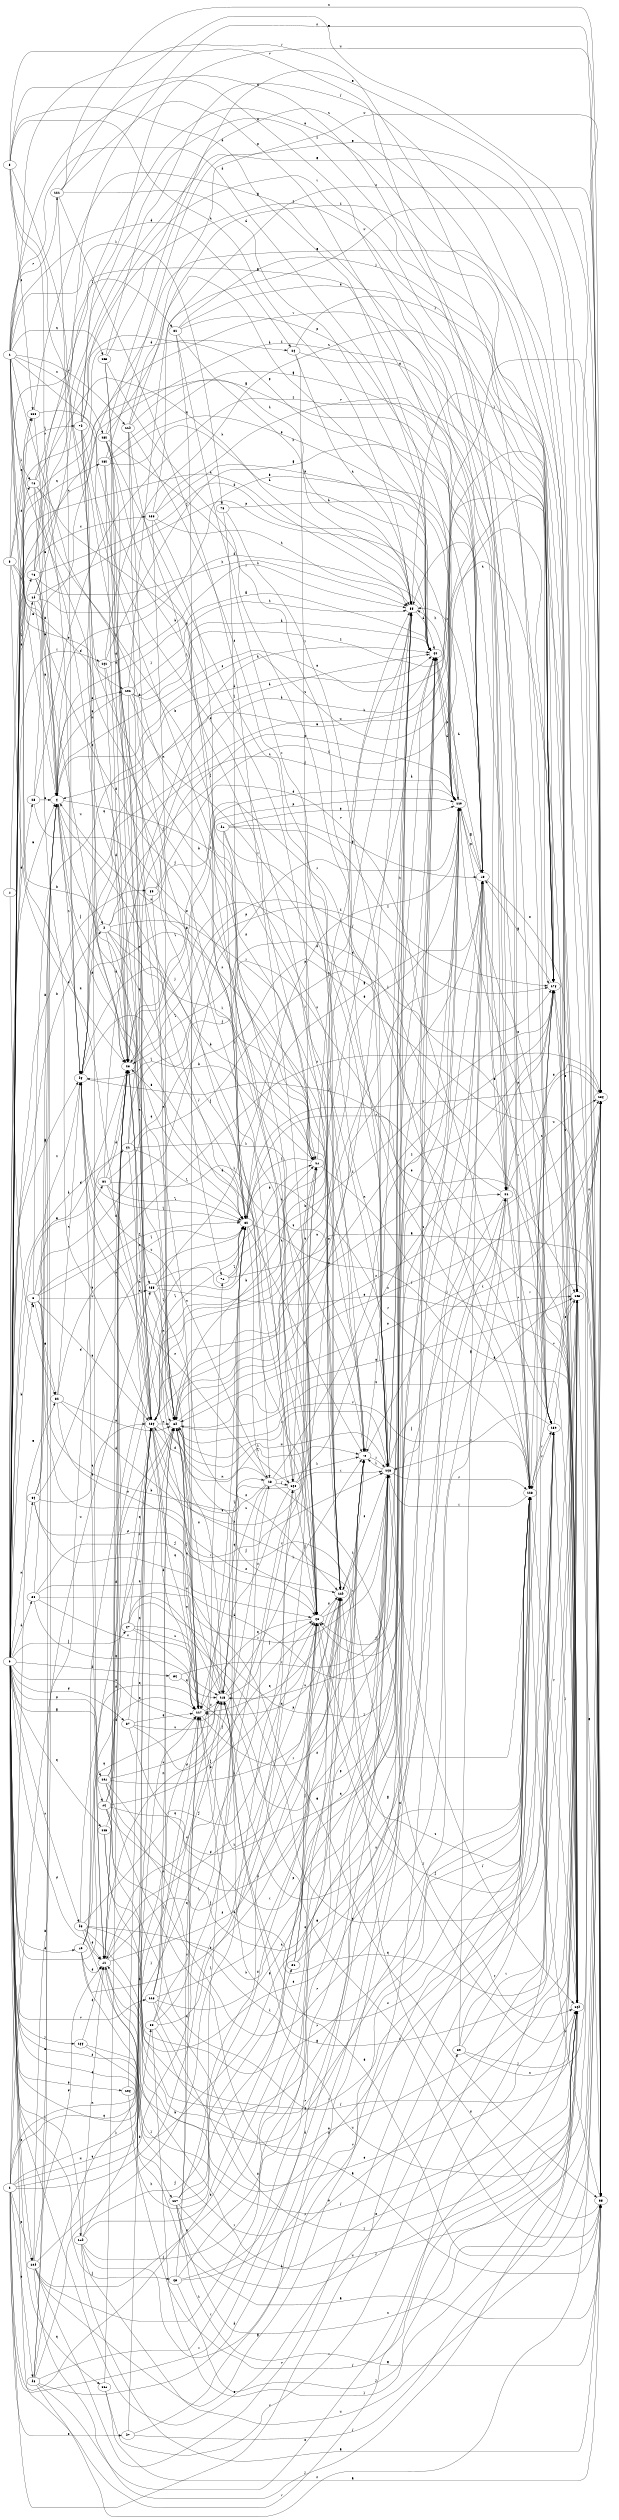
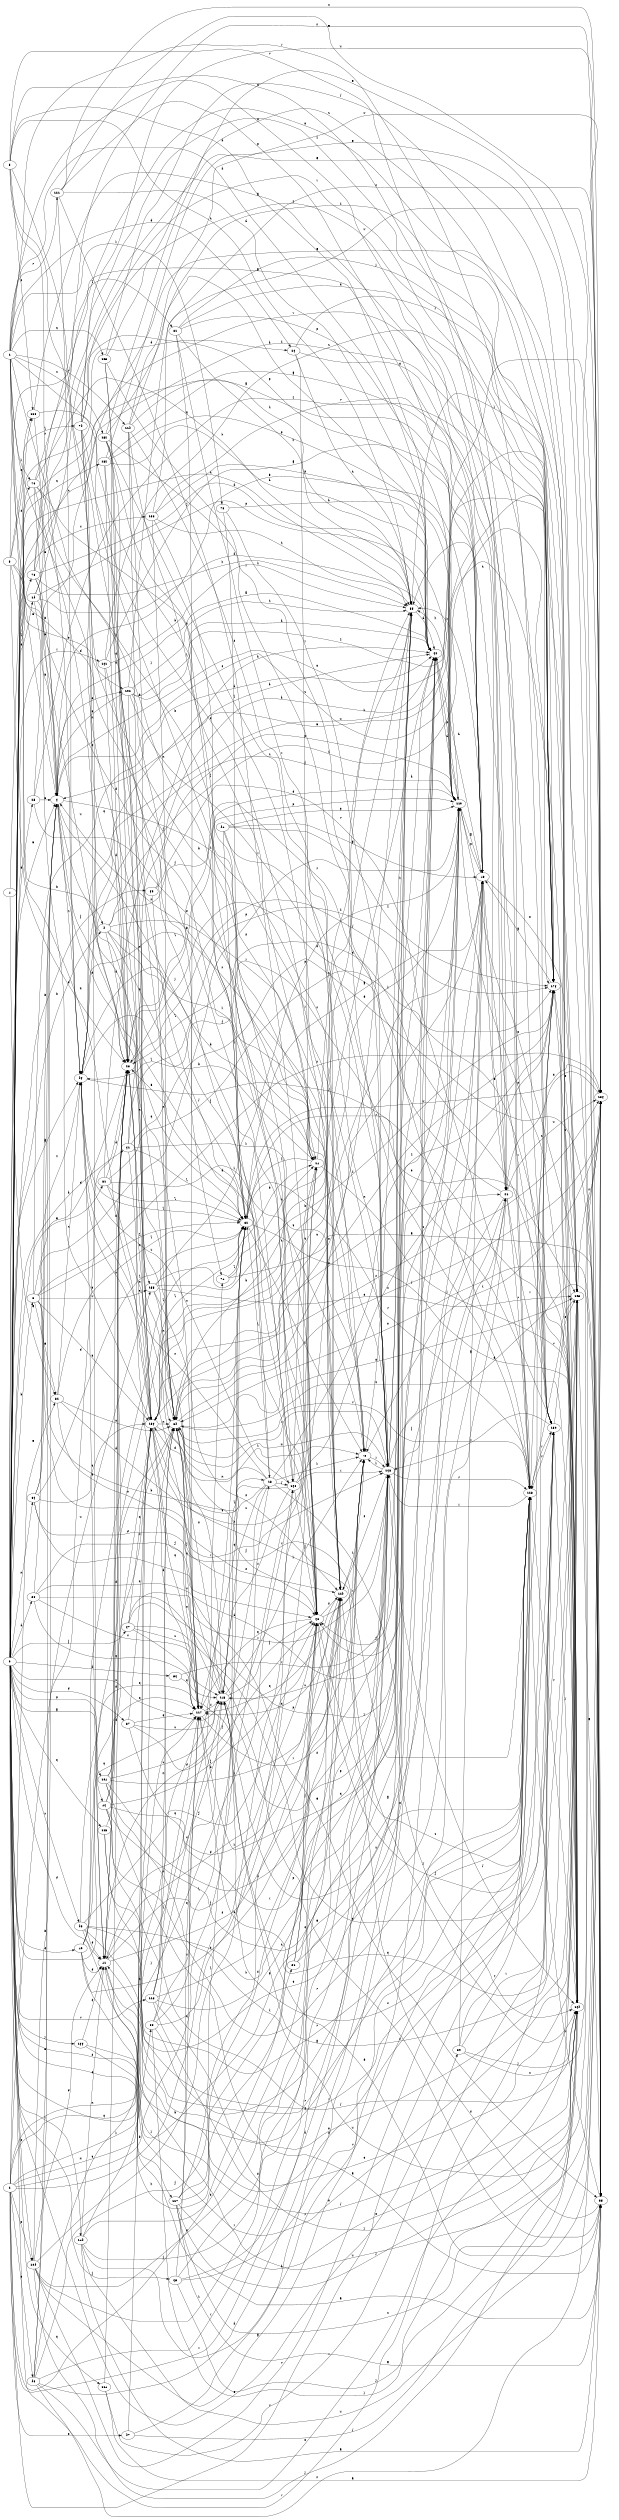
(253, 1352) -> (260, 1354)
(128, 2091) -> none
